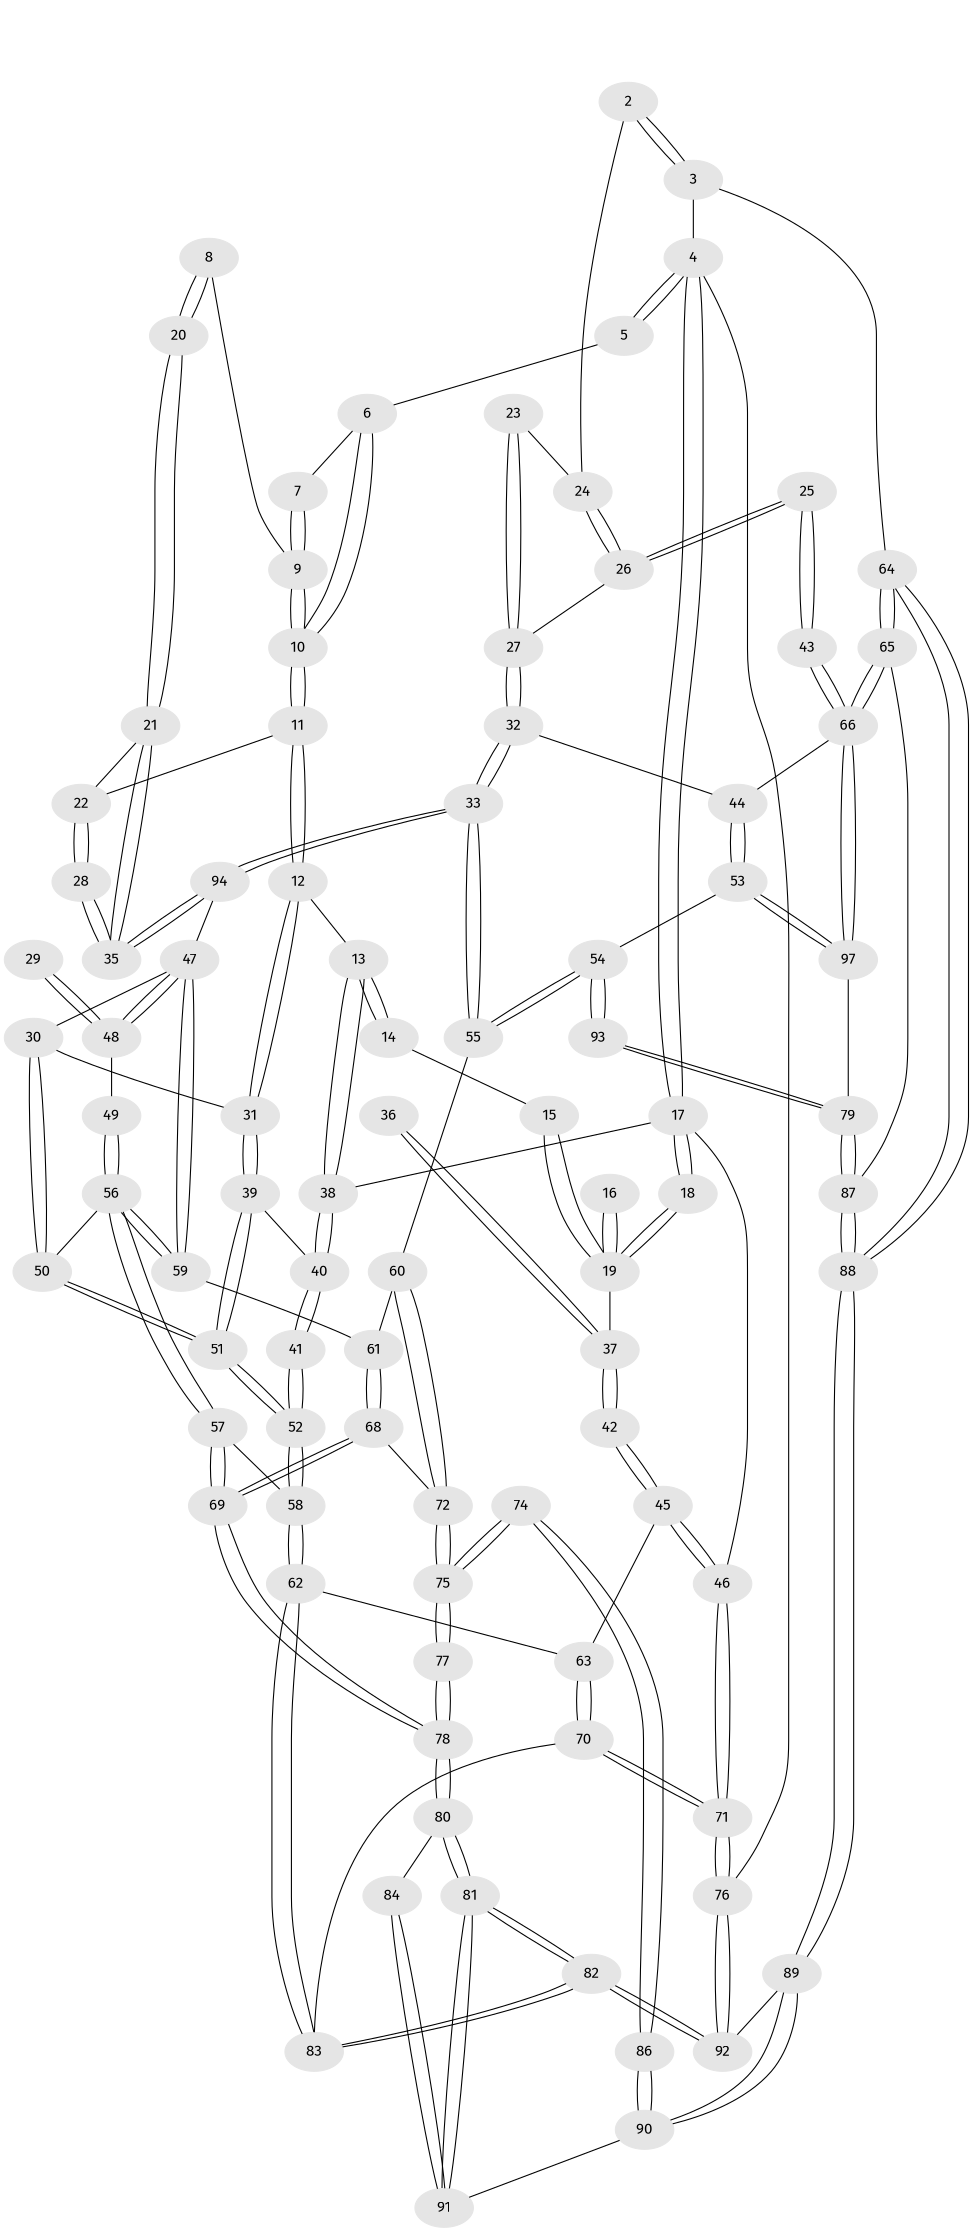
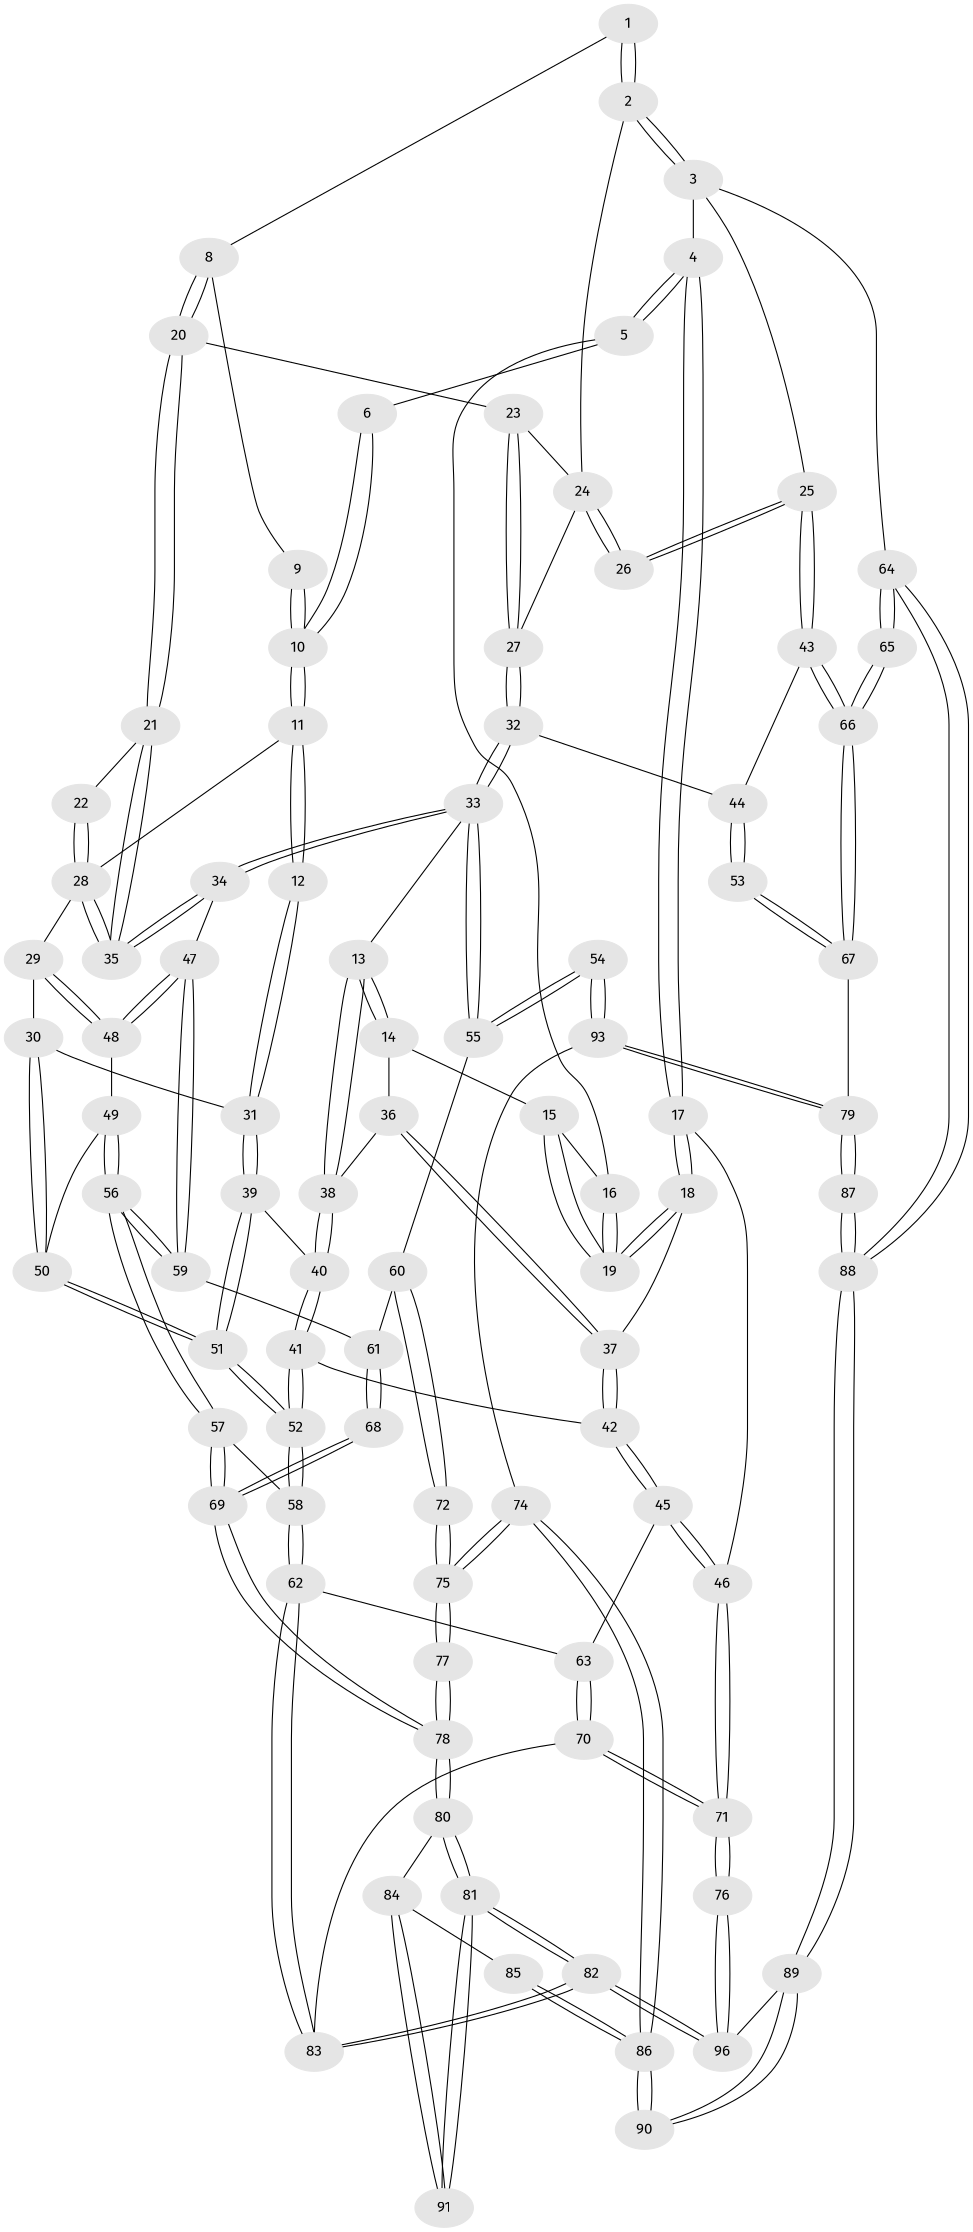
none -> (628, 24)
none -> (770, 330)
none -> (346, 375)
(298, 492) -> none
(569, 609) -> (548, 570)
none -> (468, 732)
(190, 765) -> (190, 804)
(793, 765) -> (772, 726)
(220, 882) -> (220, 882)
none -> (57, 921)
(328, 921) -> (416, 882)
(668, 921) -> none
(908, 926) -> none
(848, 960) -> (848, 960)
(112, 999) -> (34, 999)
none -> (389, 1077)
(789, 1077) -> none
(503, 1155) -> (359, 1155)
none -> (580, 1155)
(77, 1233) -> (66, 1190)
none -> (475, 1251)
(610, 1311) -> (657, 1275)
none -> (448, 1400)
(408, 1467) -> none
none -> (514, 1974)
(723, 2052) -> (723, 2052)
(544, 2169) -> none
